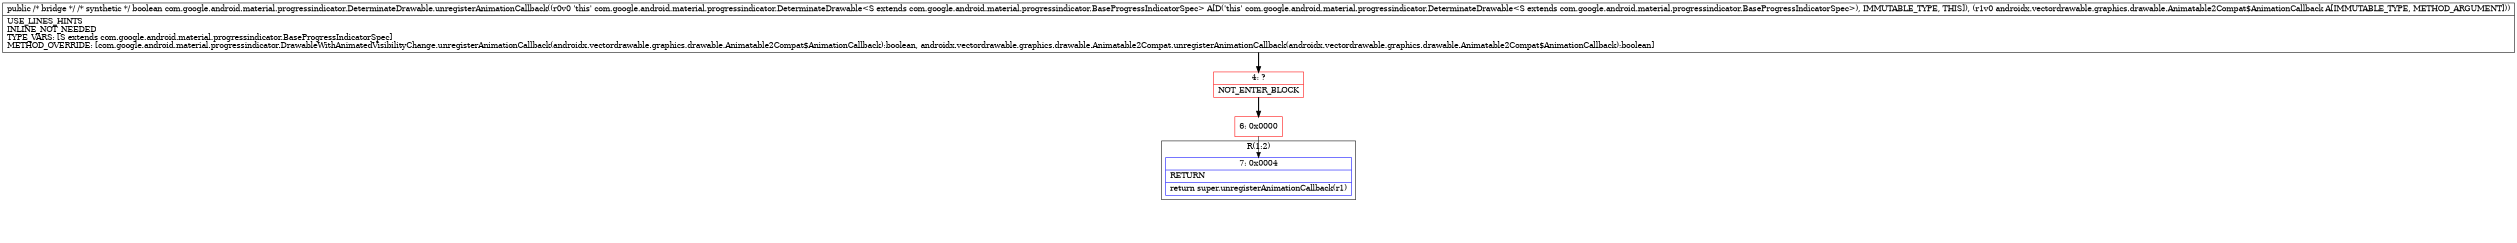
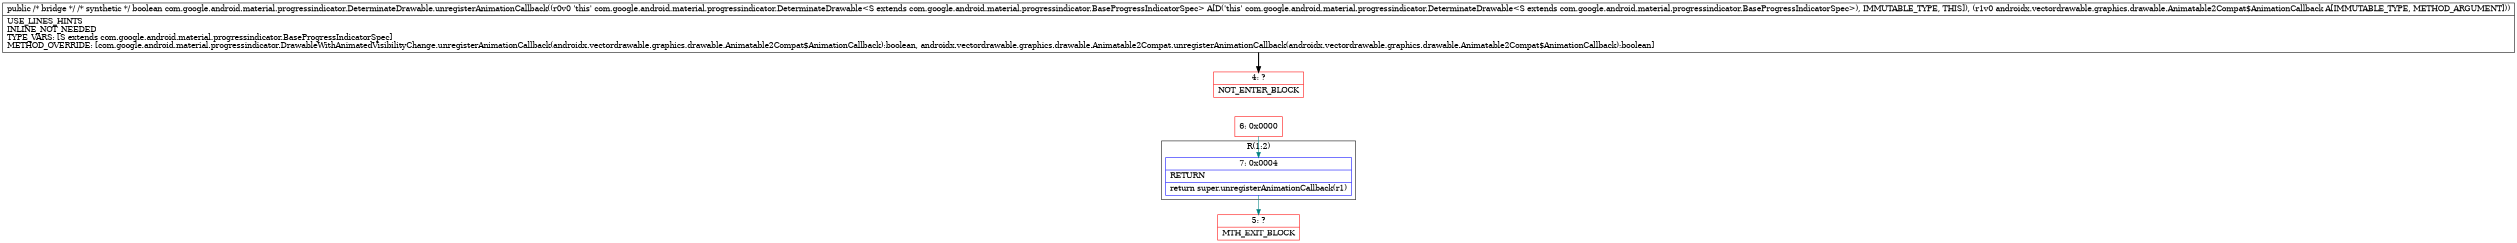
(1259, 104) -> none
(1259, 144) -> (1259, 144)
none -> (1259, 227)
